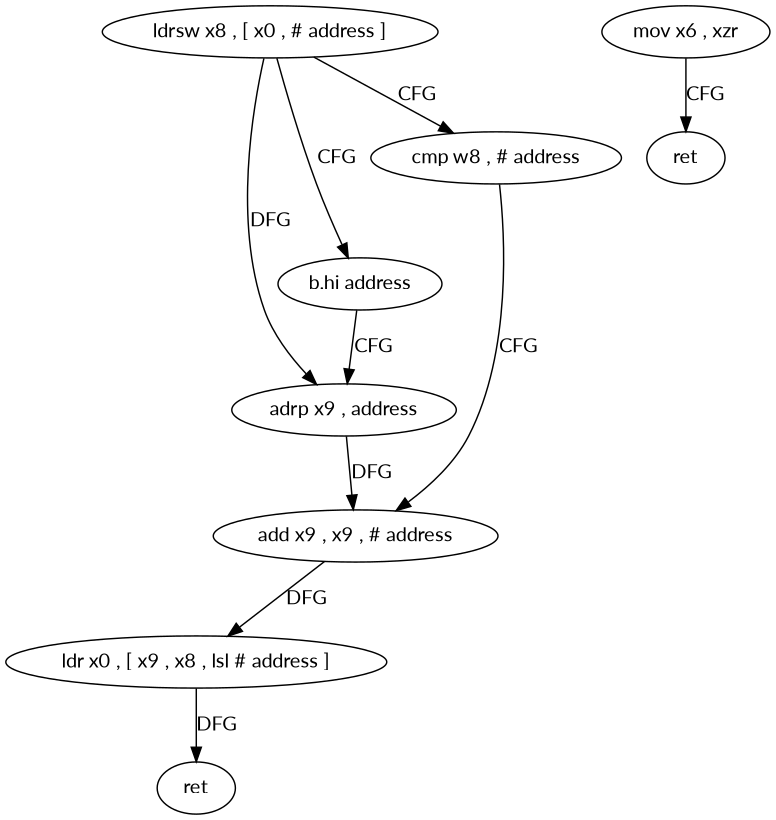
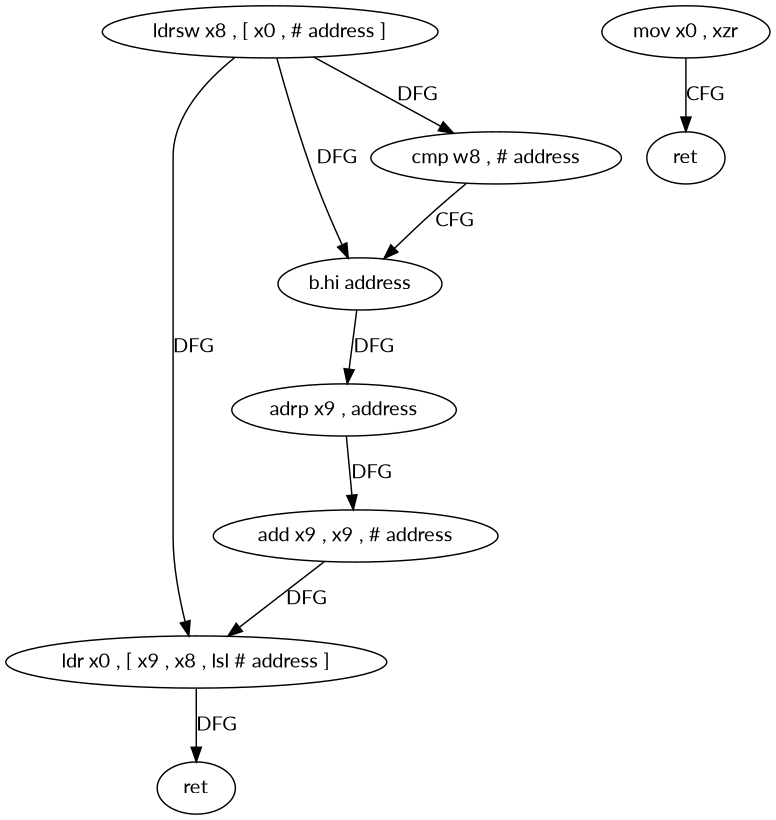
(686, 32) -> (686, 32)
(418, 95) -> (418, 95)
(338, 158) -> (338, 158)
(249, 223) -> (173, 329)
(374, 347) -> (374, 347)
(495, 357) -> (430, 215)
